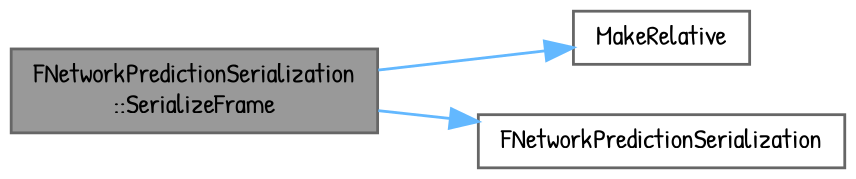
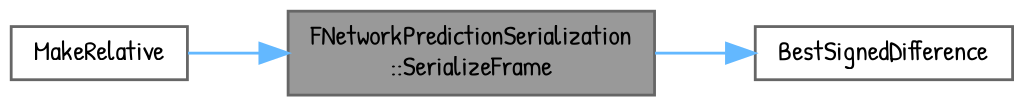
(462, 60) -> (224, 53)
(662, 141) -> (884, 53)
